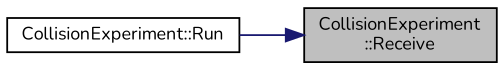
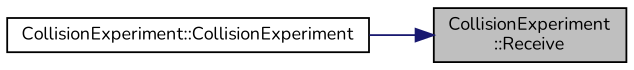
(123, 35) -> (188, 35)
